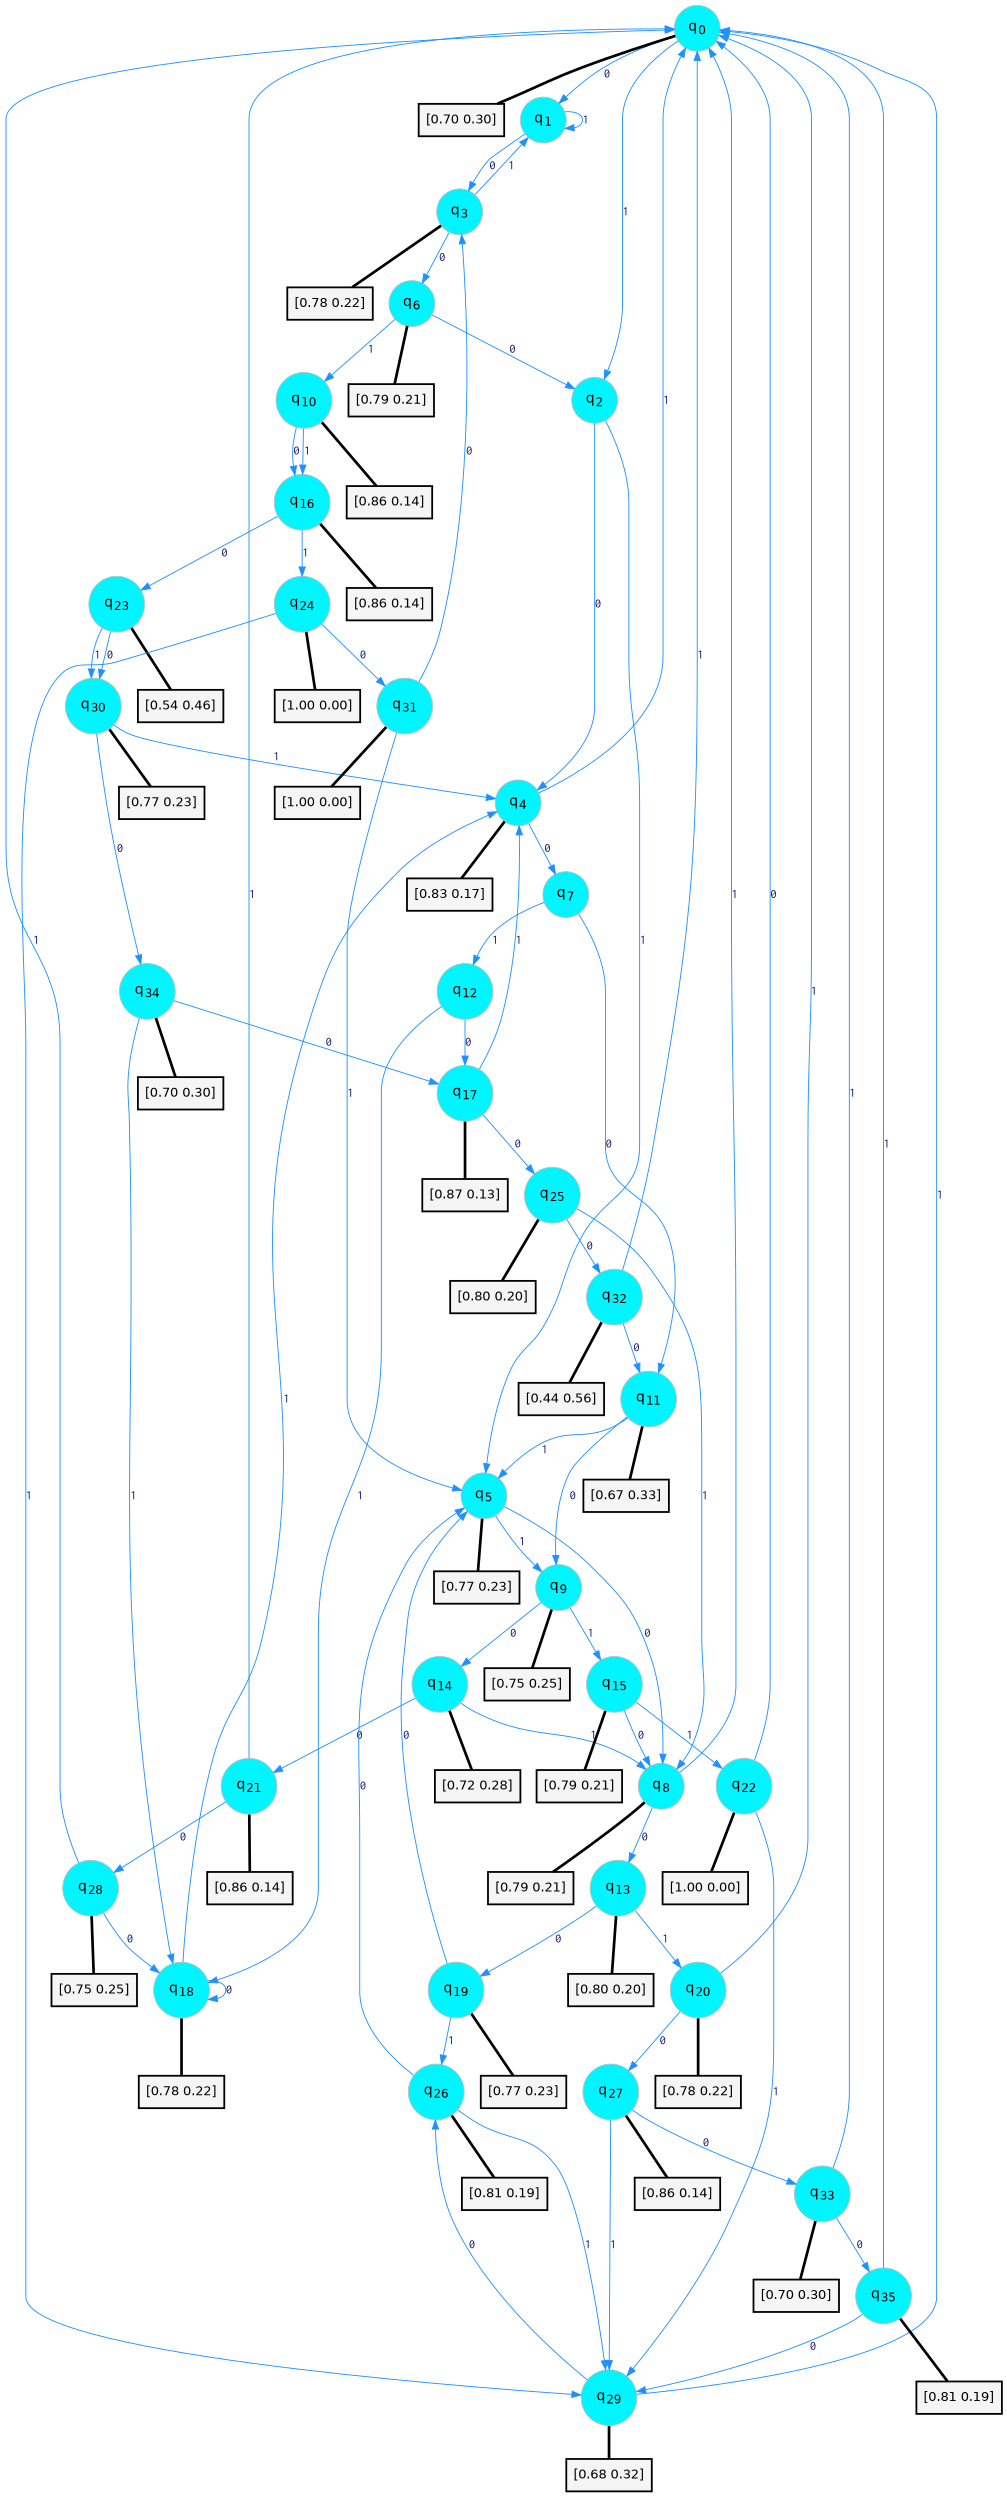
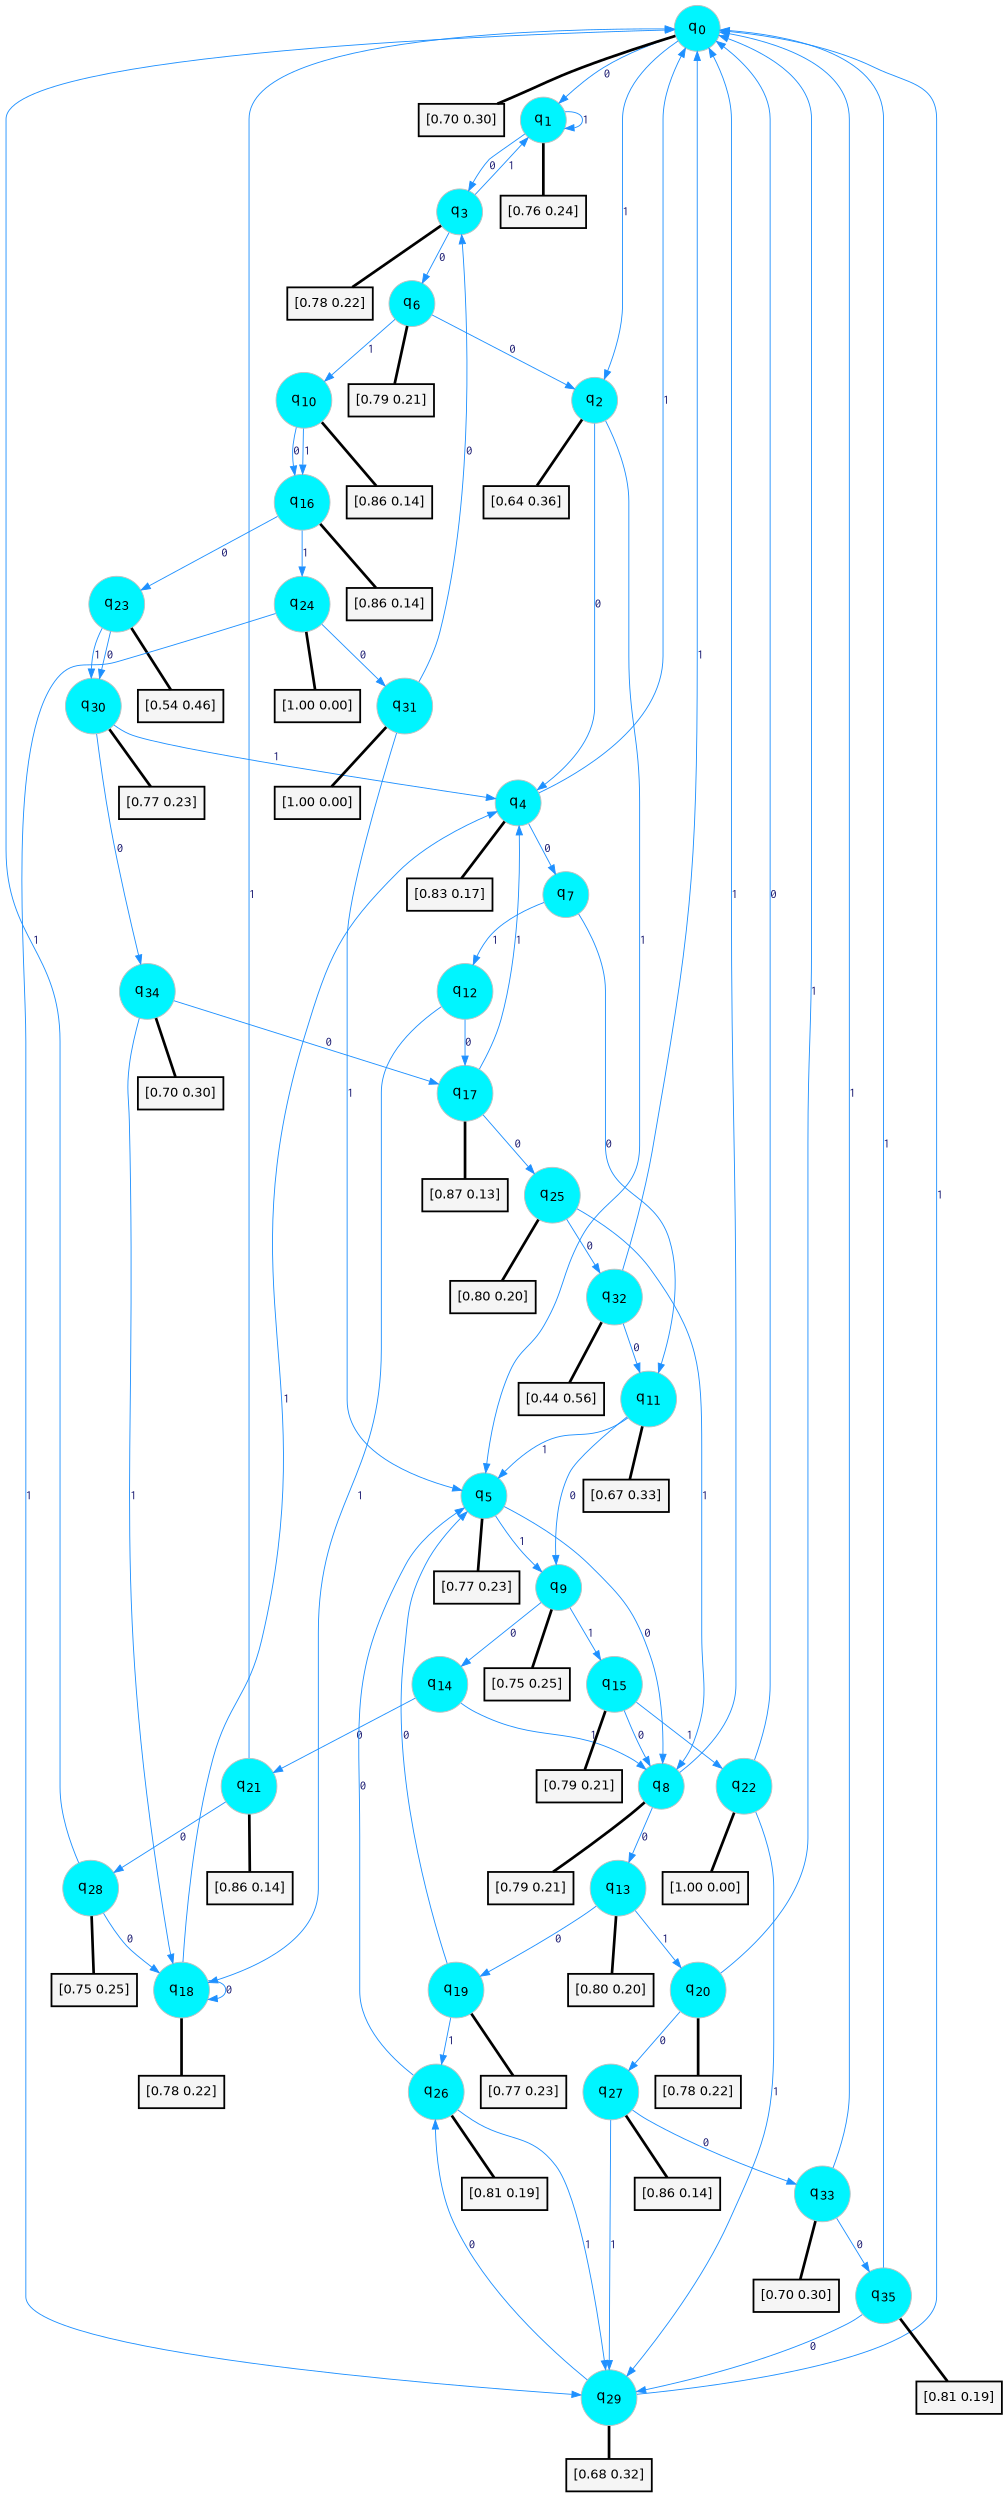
none -> (543, 212)
none -> (526, 502)
(478, 1786) -> none
